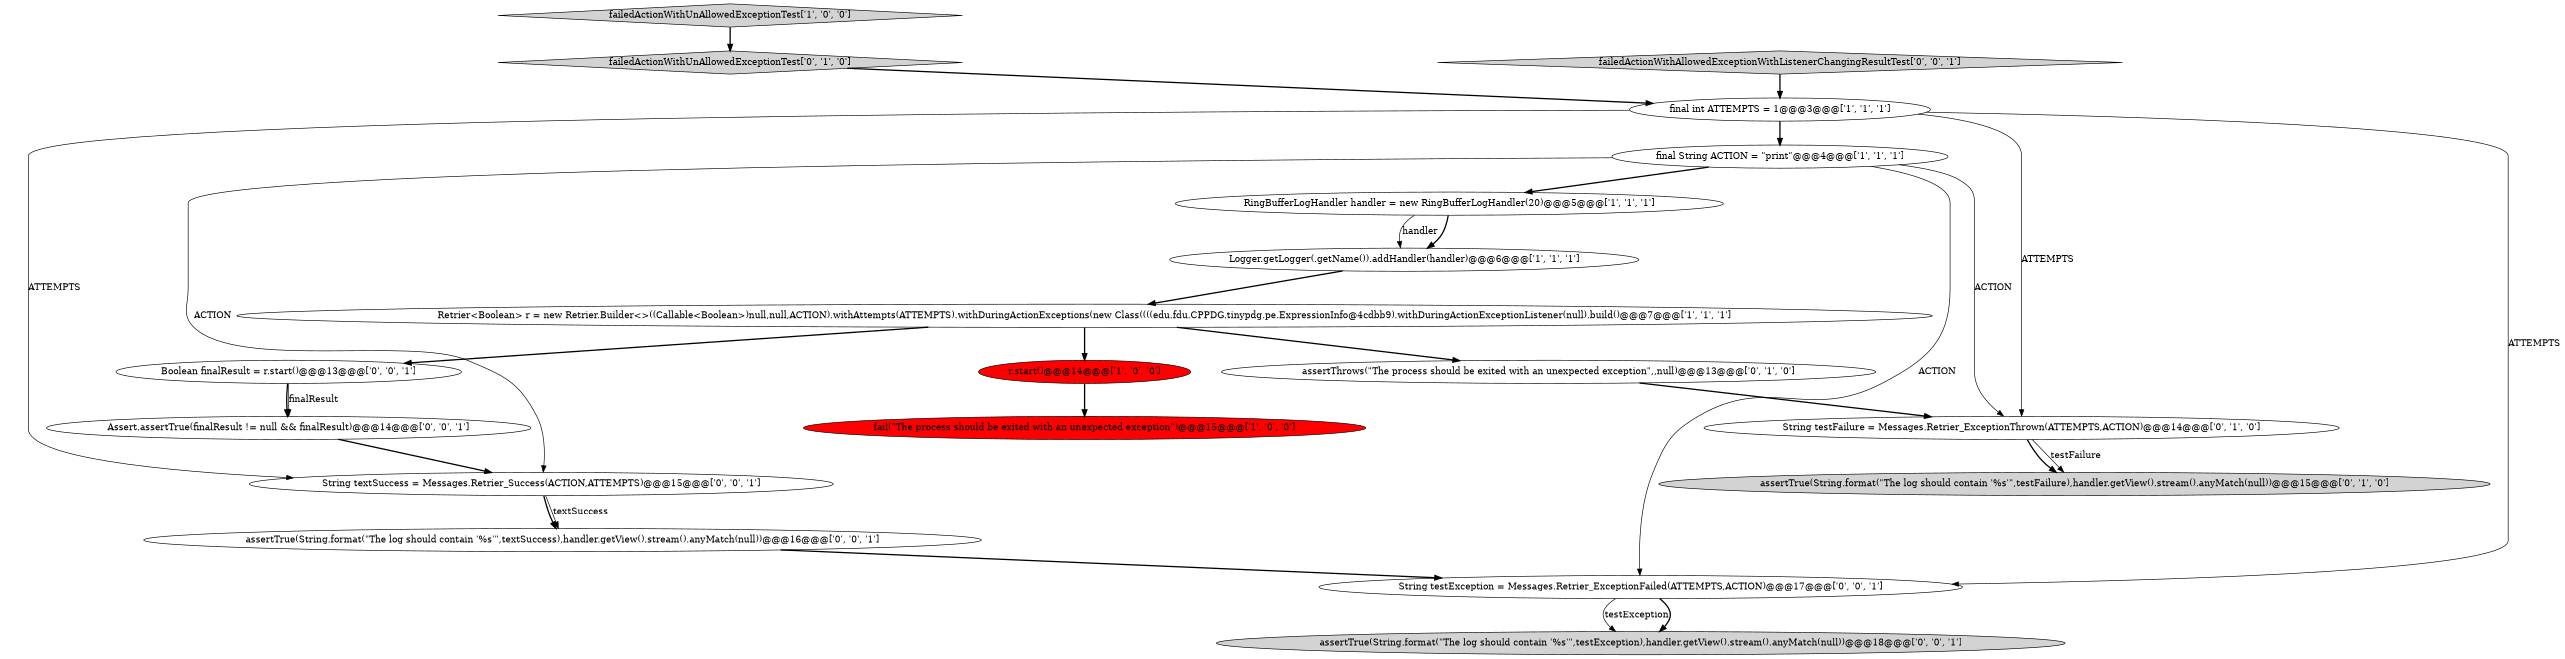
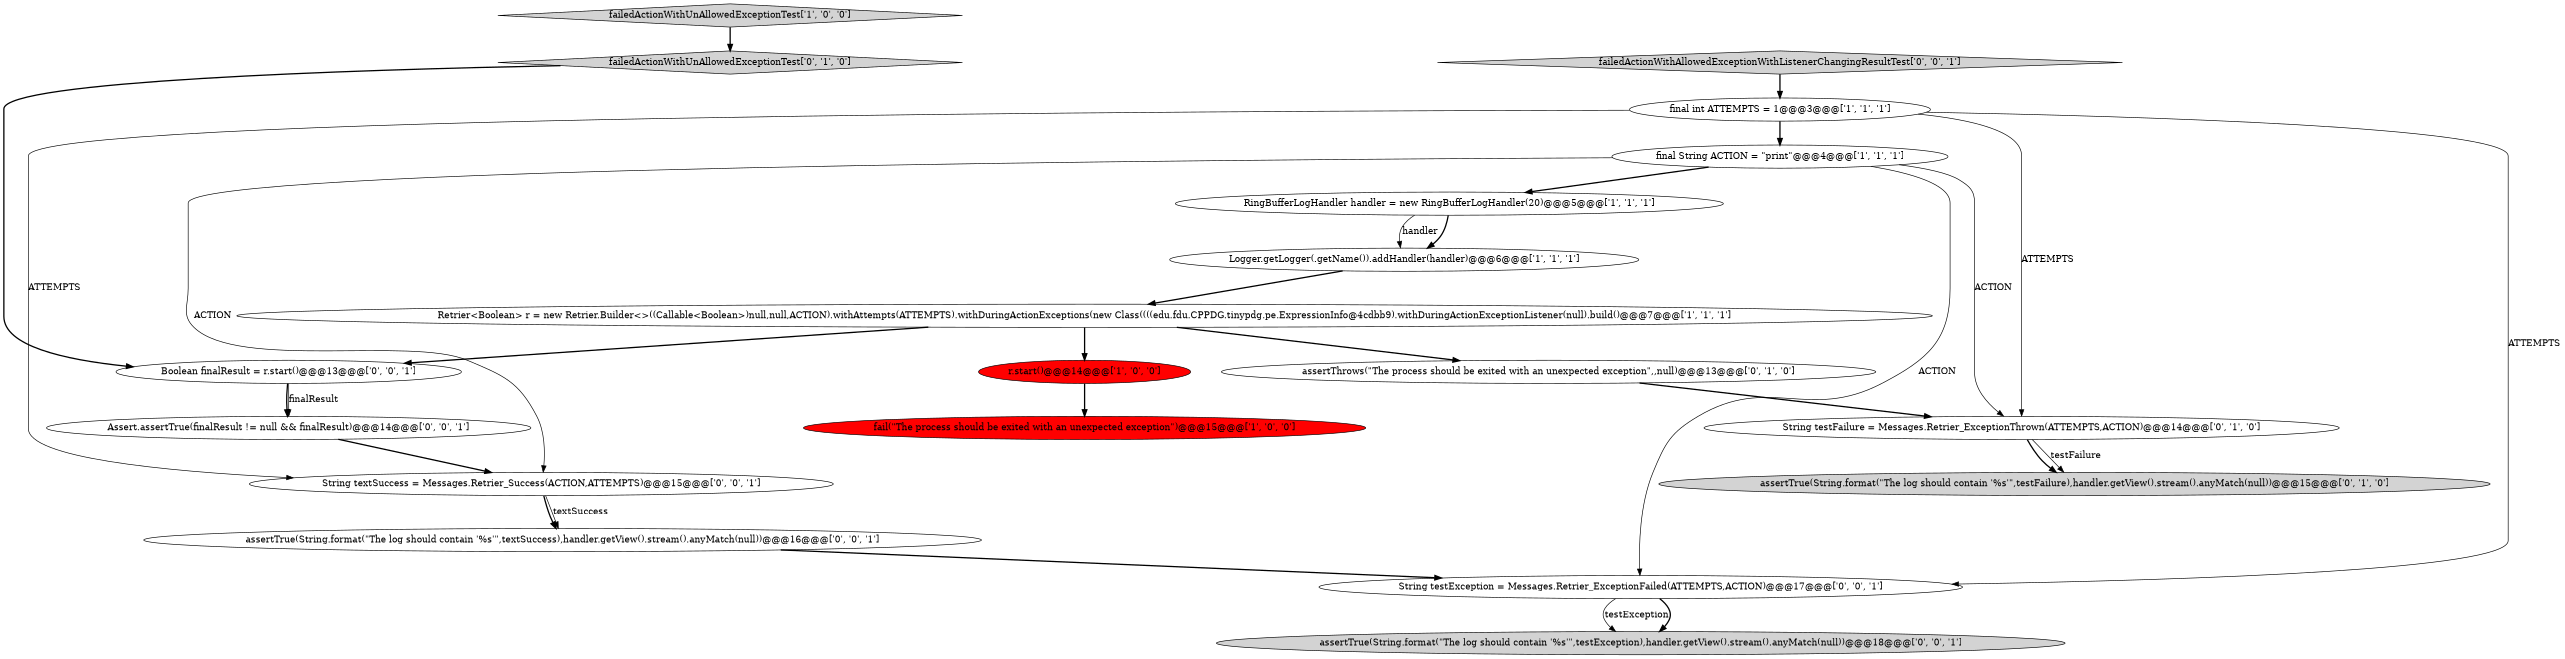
(1247, 86) -> (107, 86)
